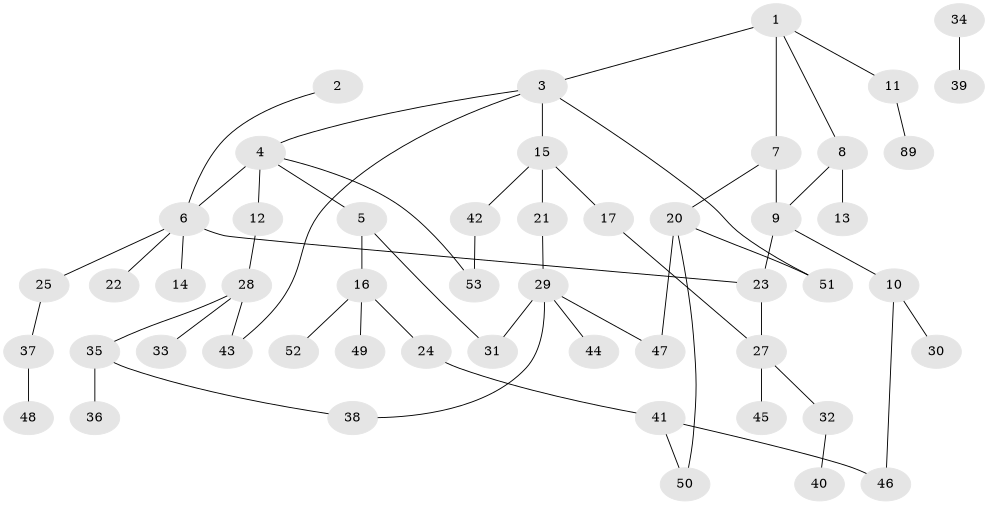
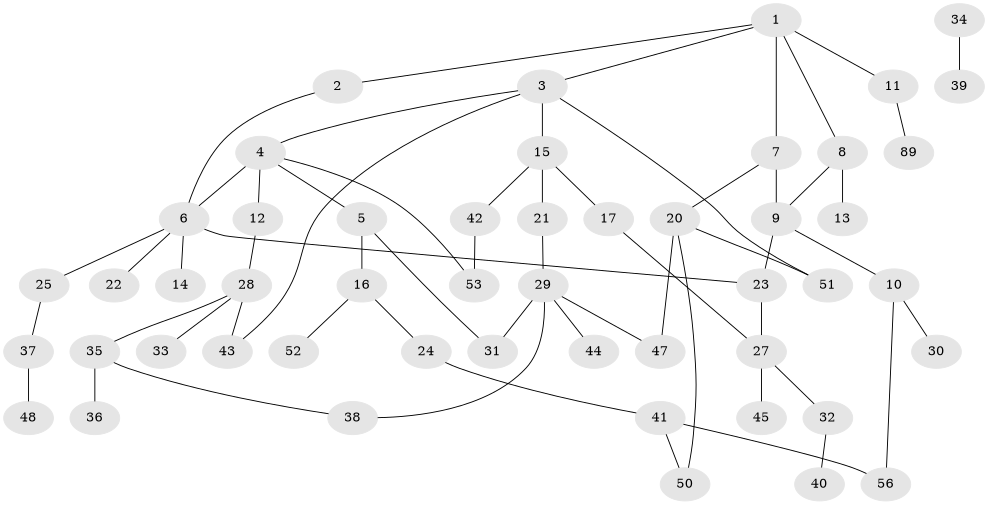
none -> (557, 53)
(360, 352) -> none
(886, 484) -> (886, 484)
